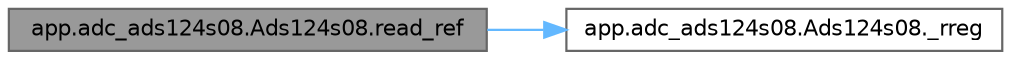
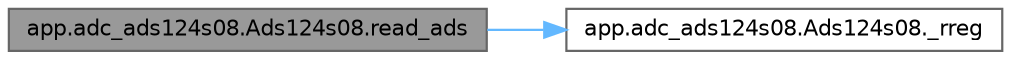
(248, 30) -> (248, 30)
